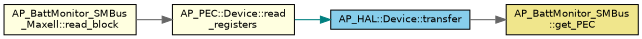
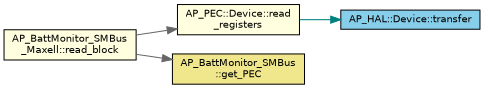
(483, 20) -> (149, 56)
